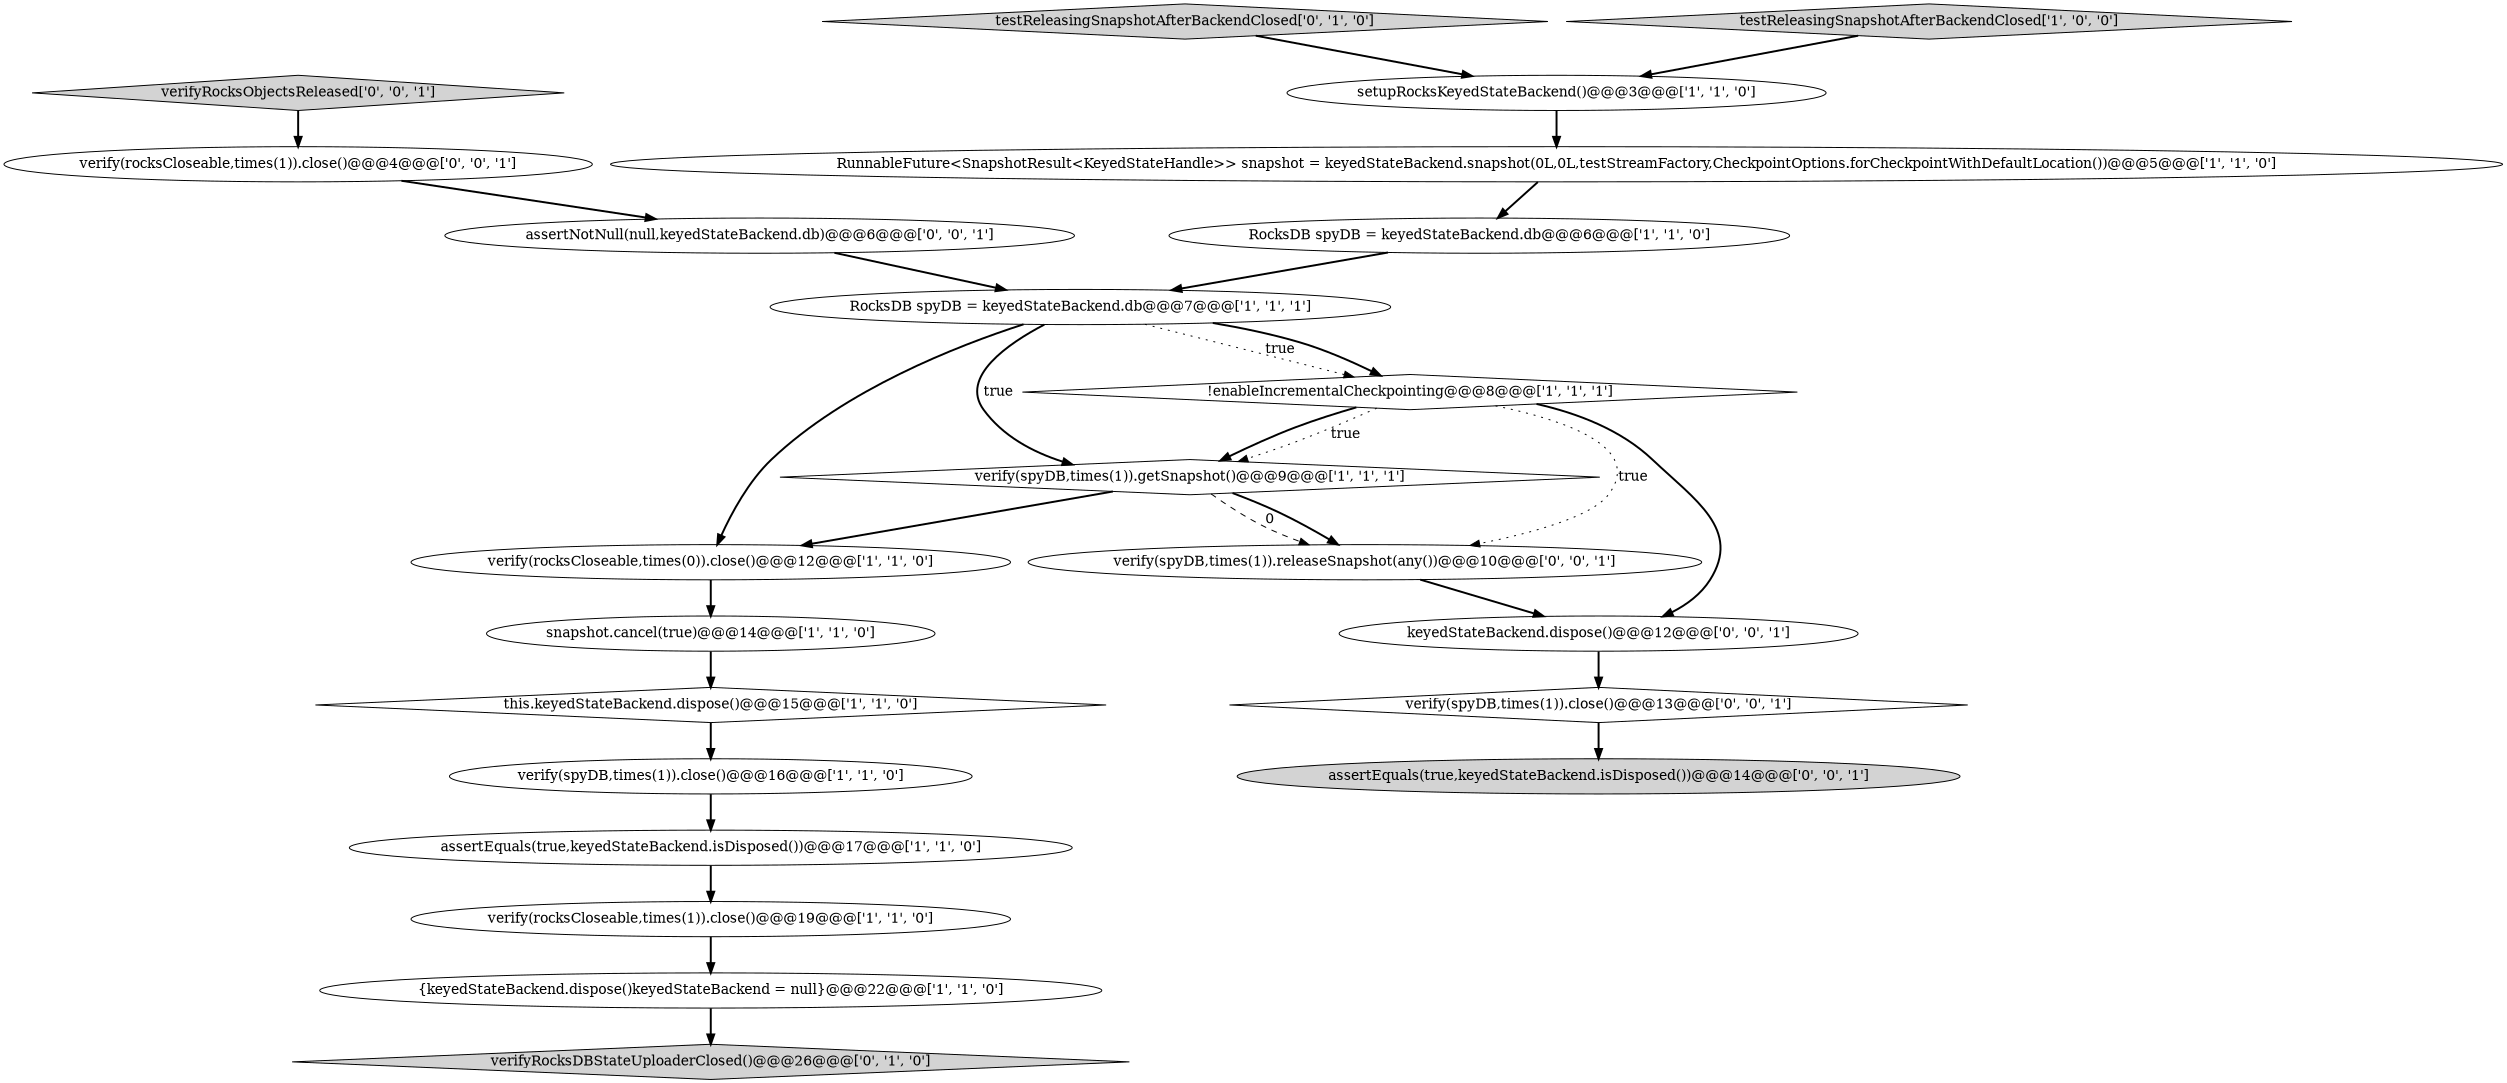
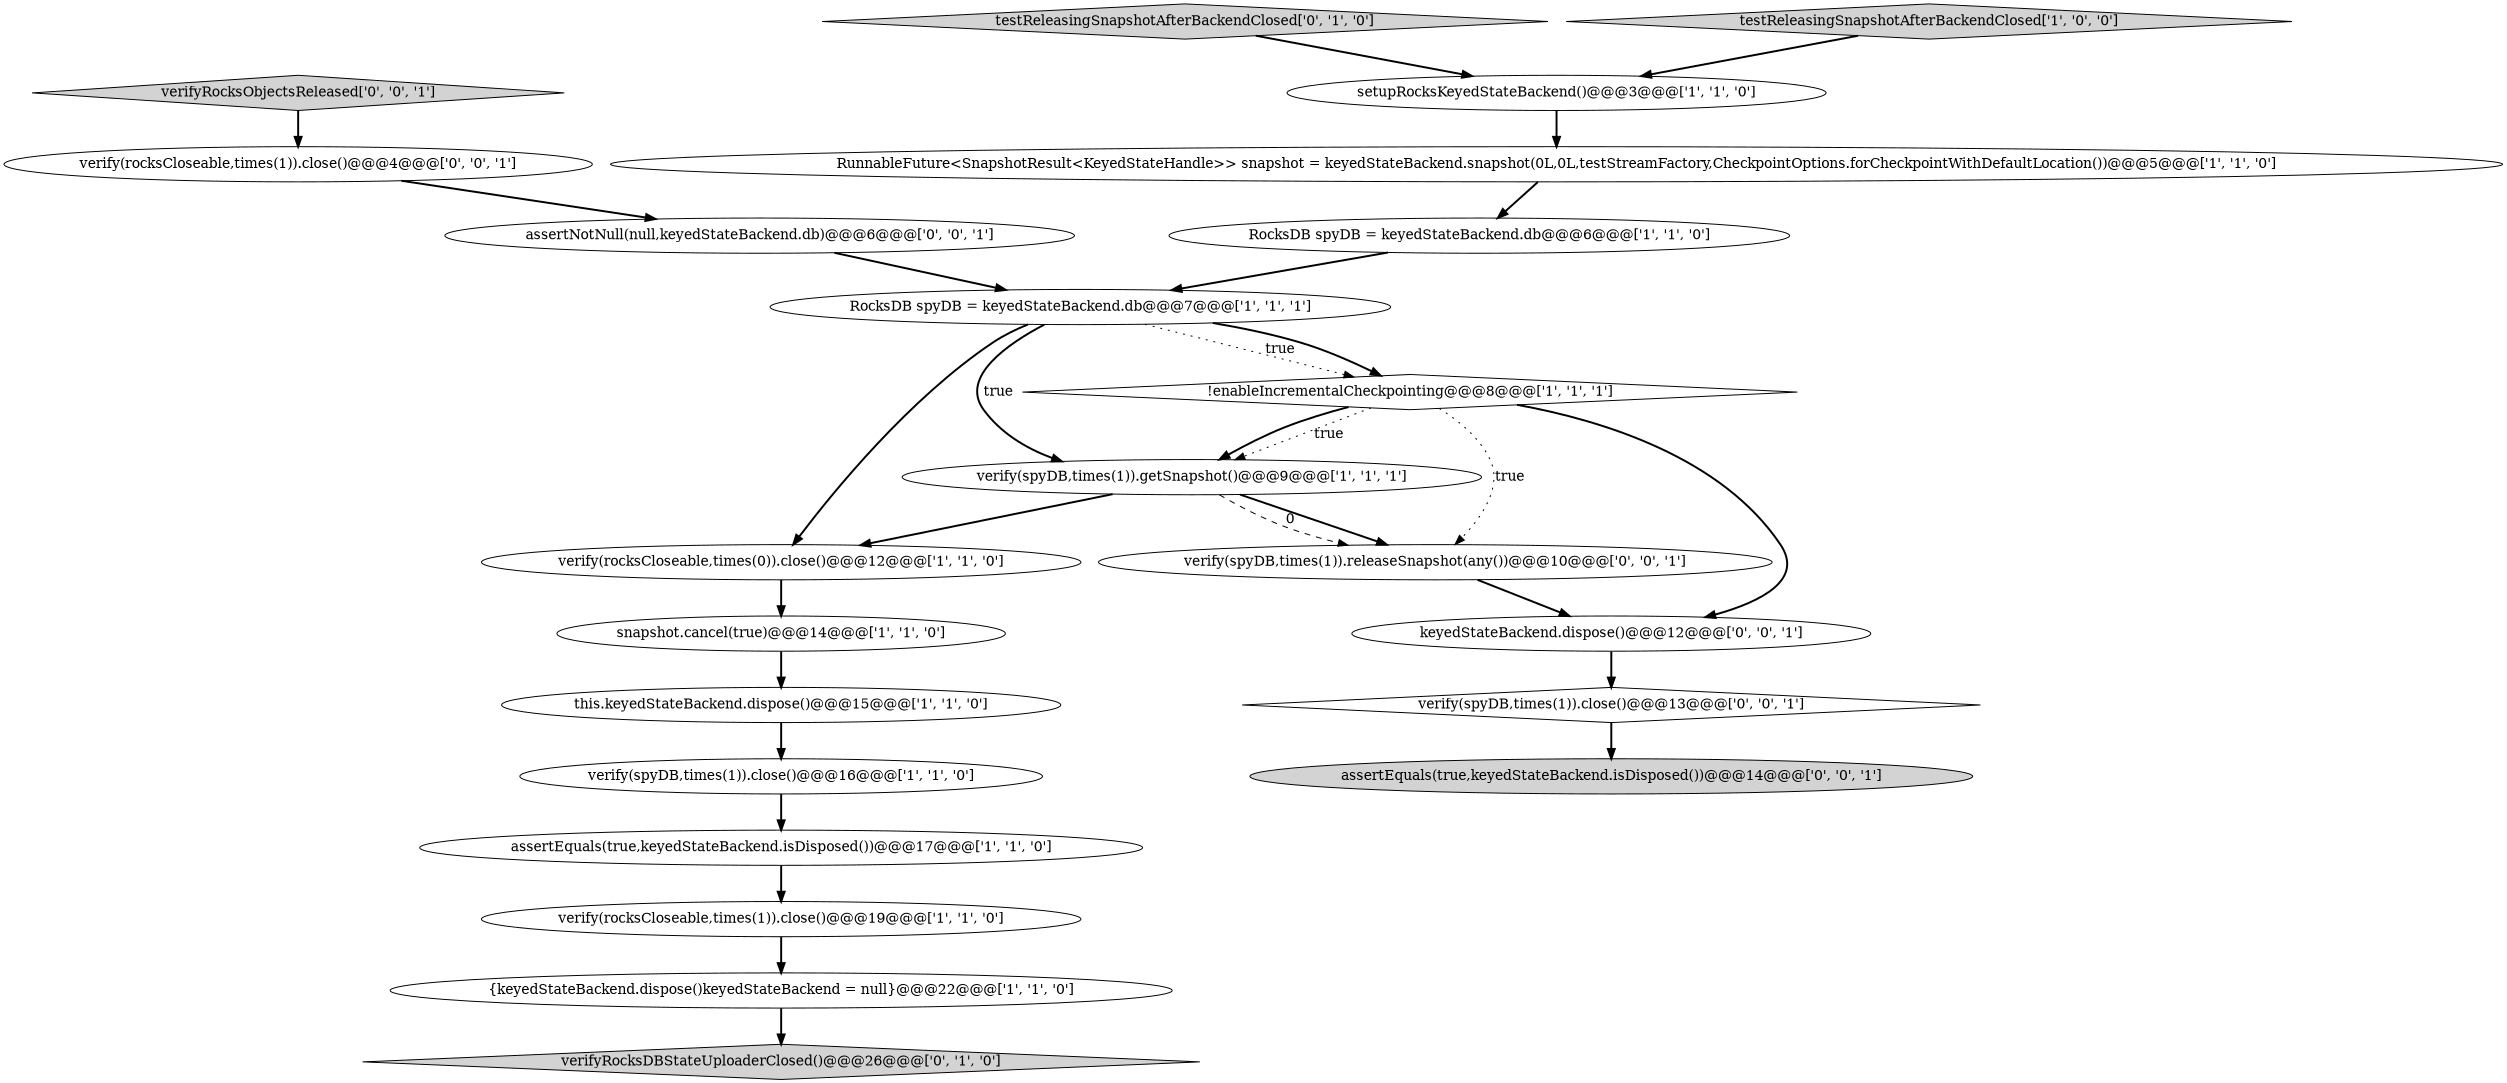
(1190, 477) -> (1192, 477)
(711, 705) -> (781, 705)
